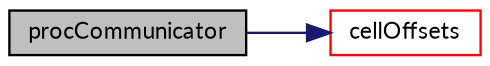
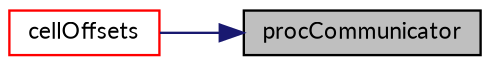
(277, 33) -> (190, 33)
